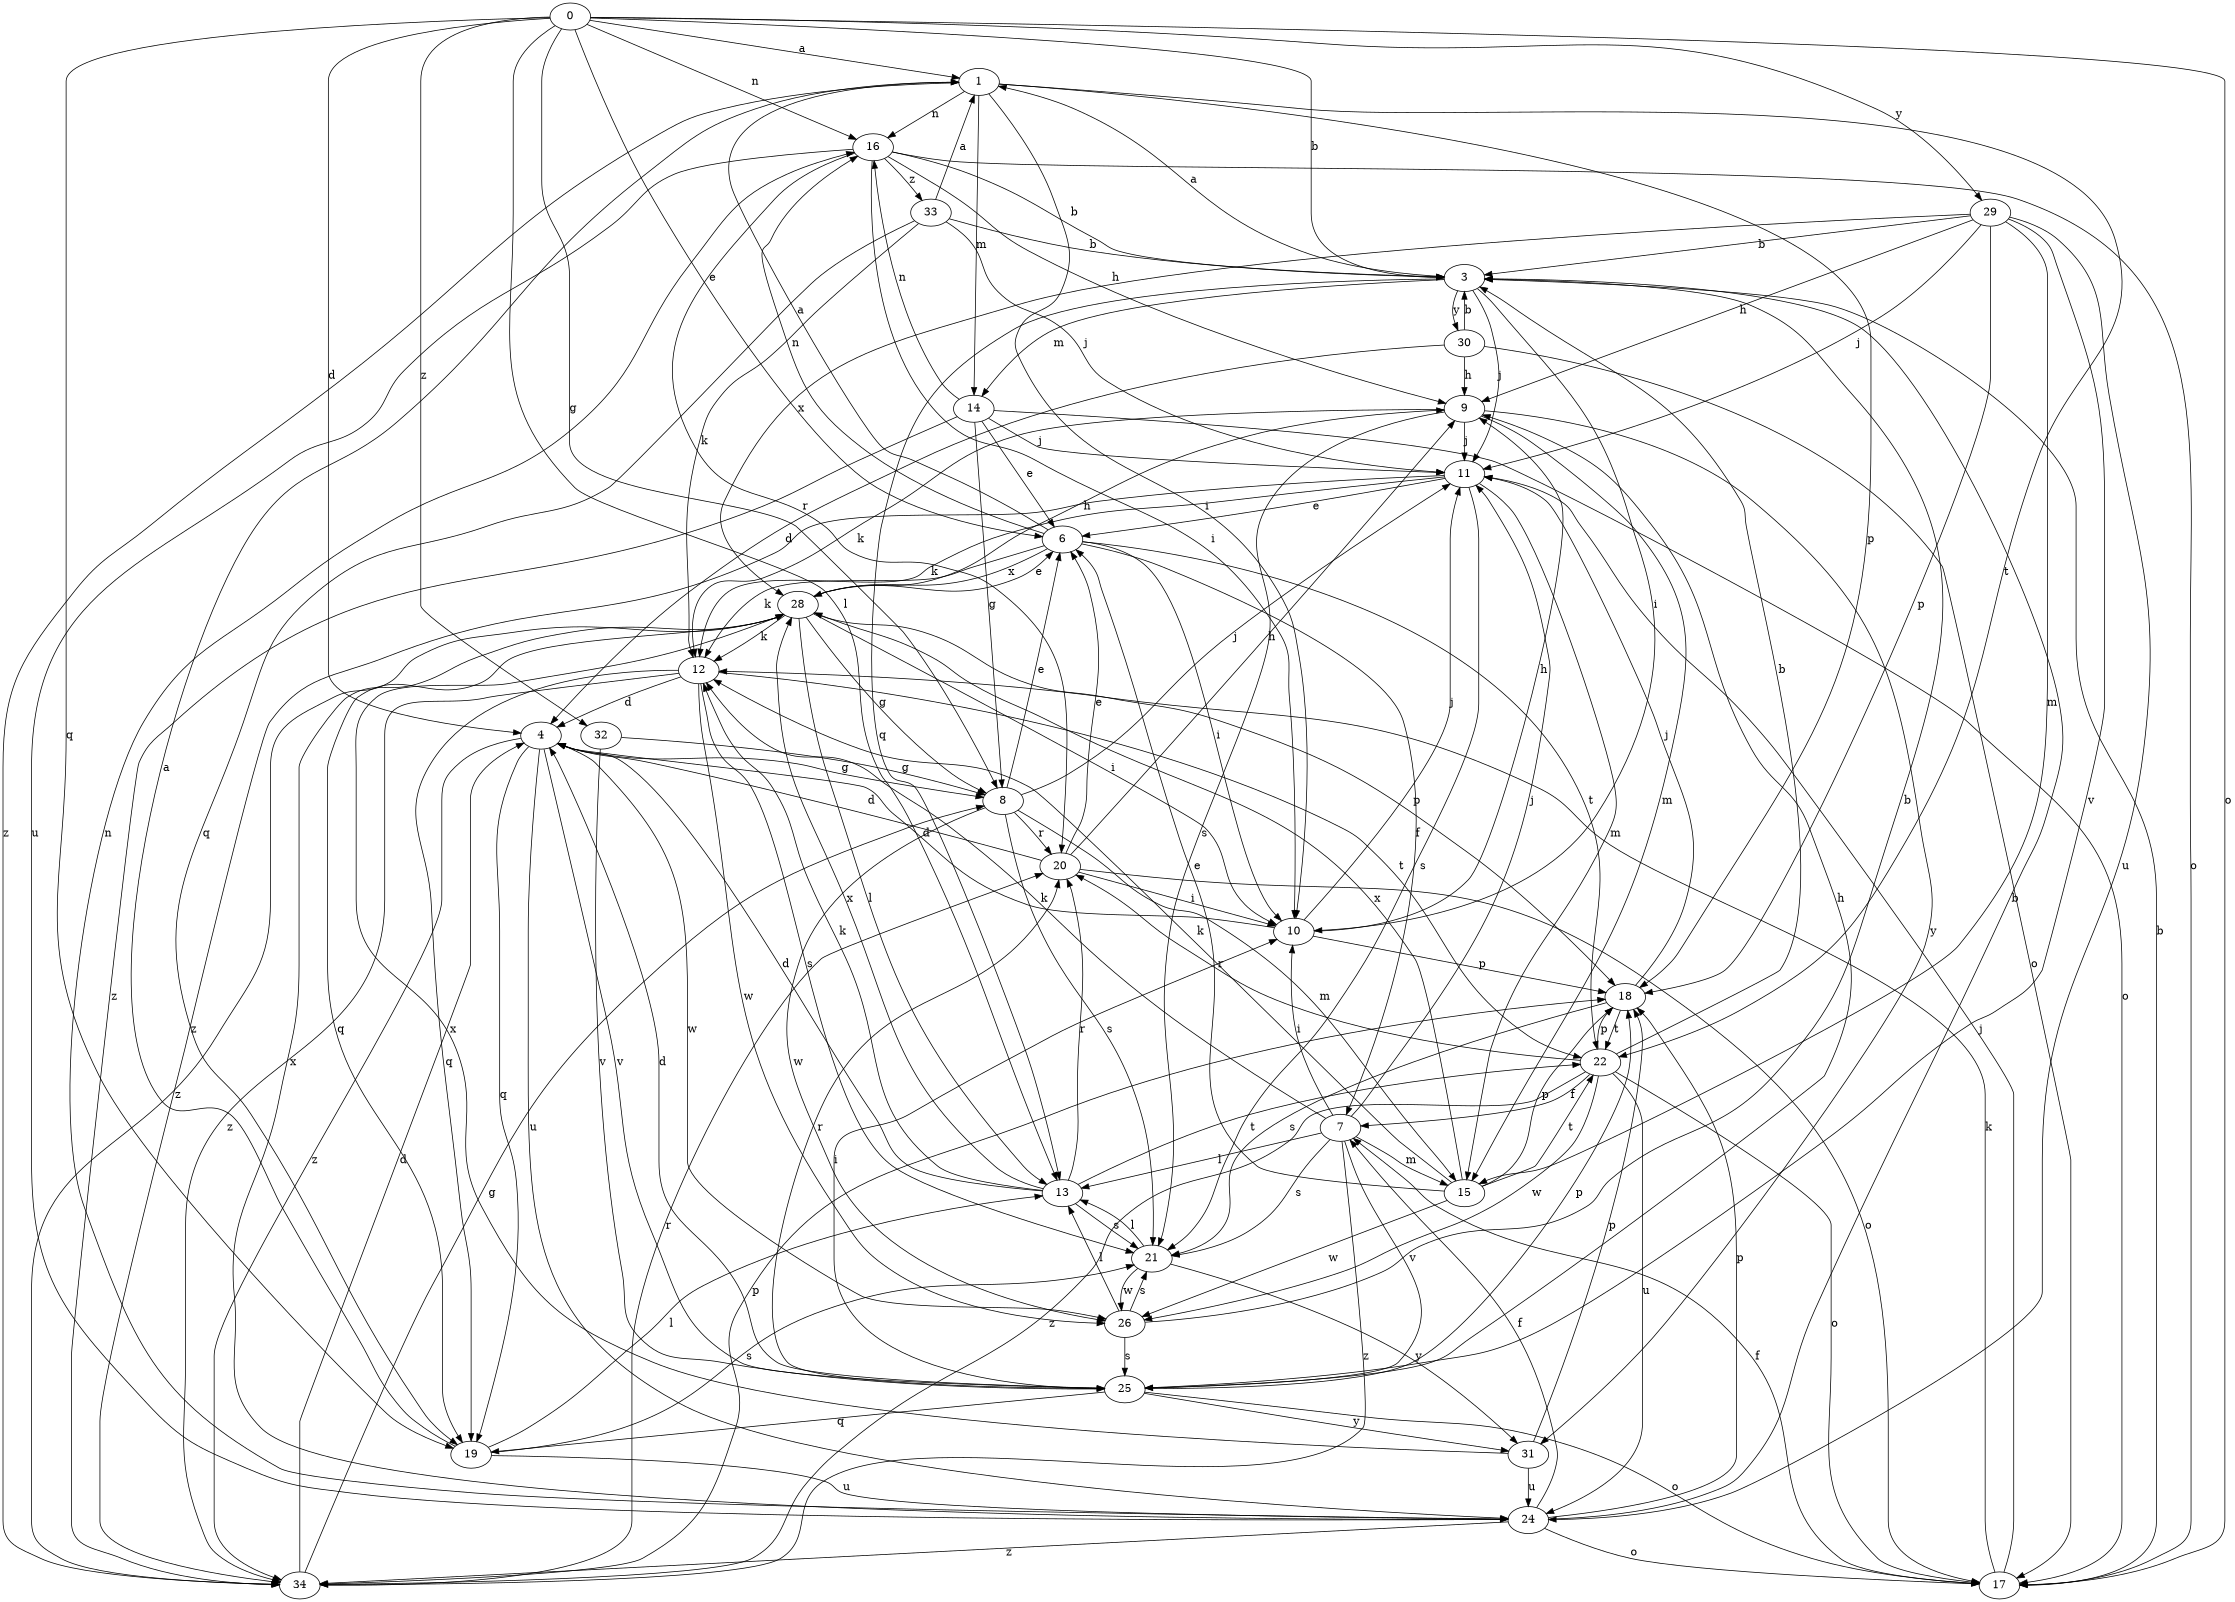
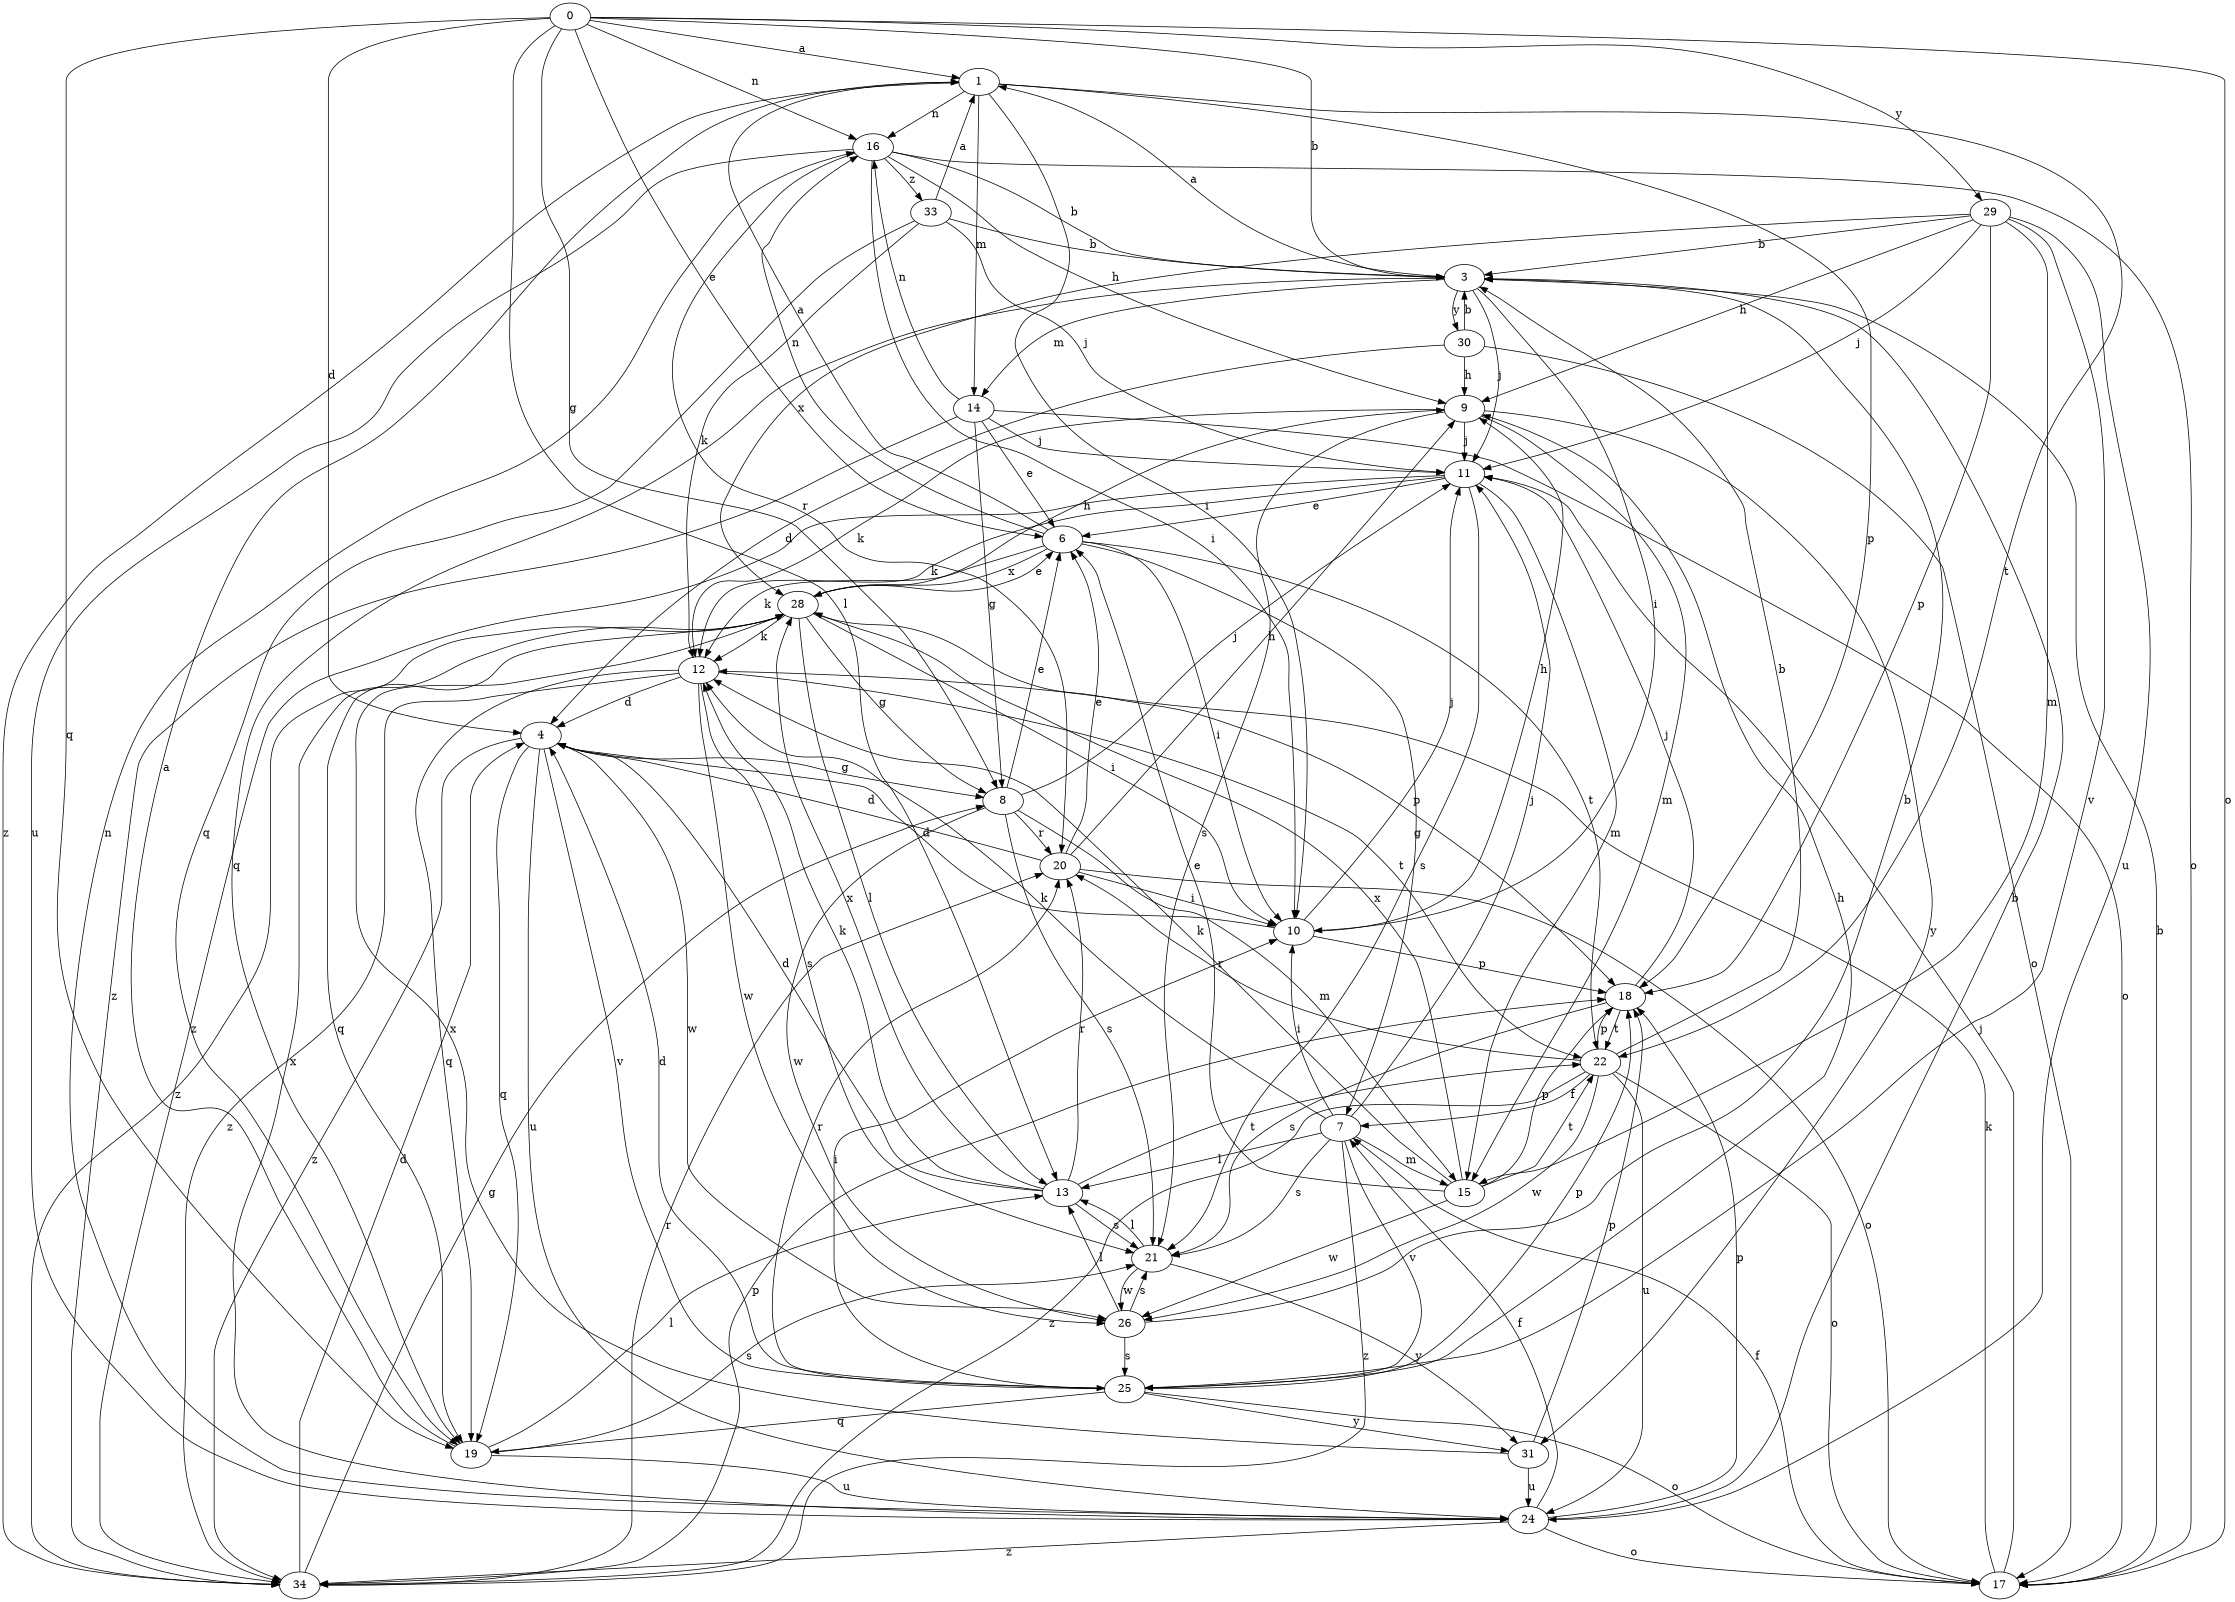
(881, 531) -> (469, 561)
(601, 736) -> none
(1418, 834) -> (1418, 834)
